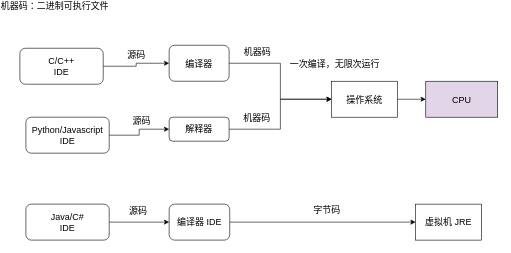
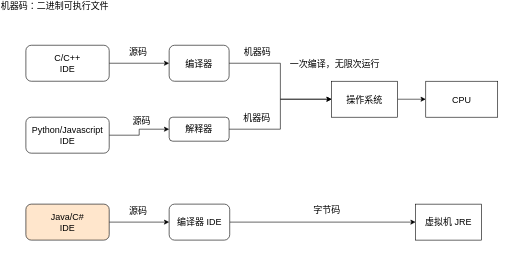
(61, 66) -> (67, 63)
(462, 99) -> (462, 99)
(67, 222) -> (67, 222)
